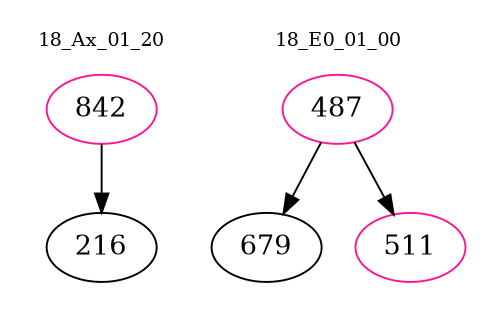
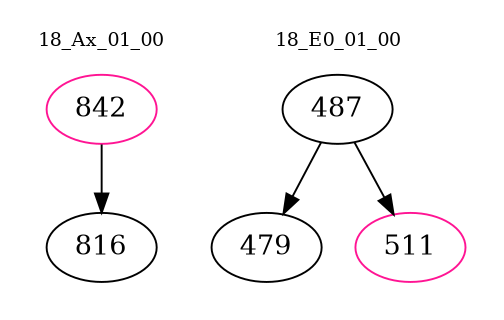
(102, 41) -> (102, 41)
(338, 109) -> (338, 109)
(102, 247) -> (102, 247)
(267, 247) -> (267, 247)
